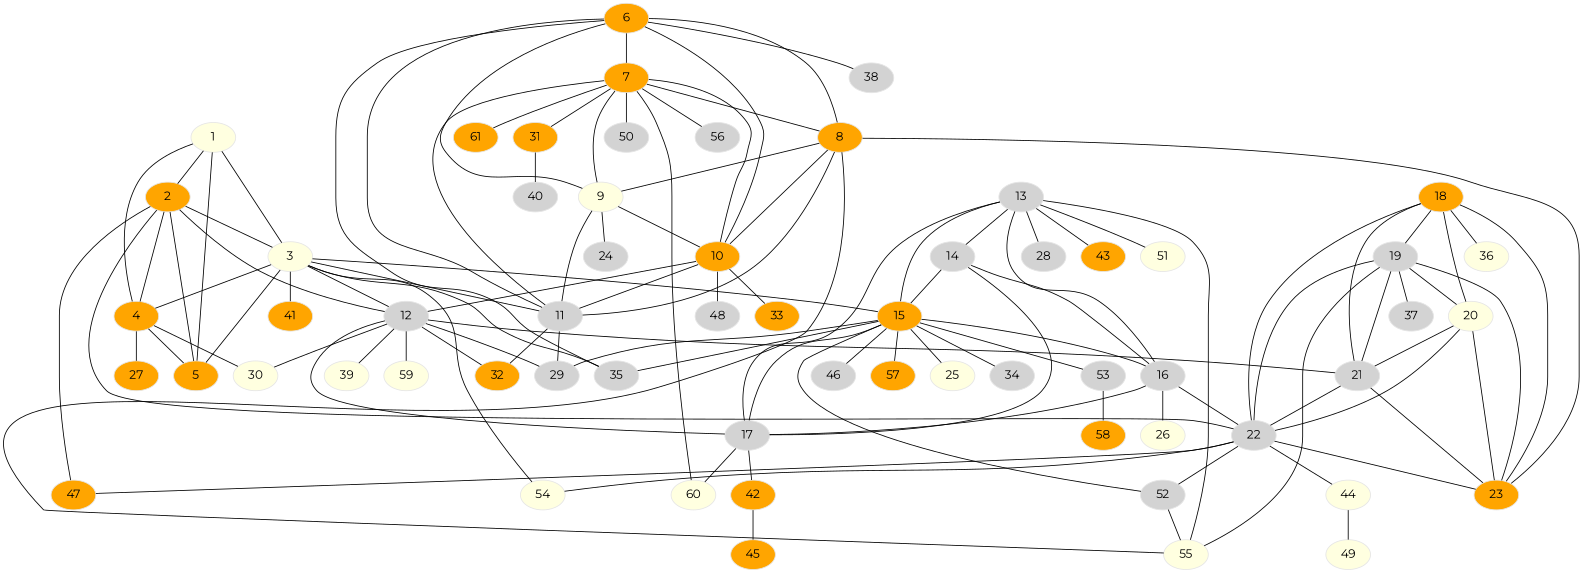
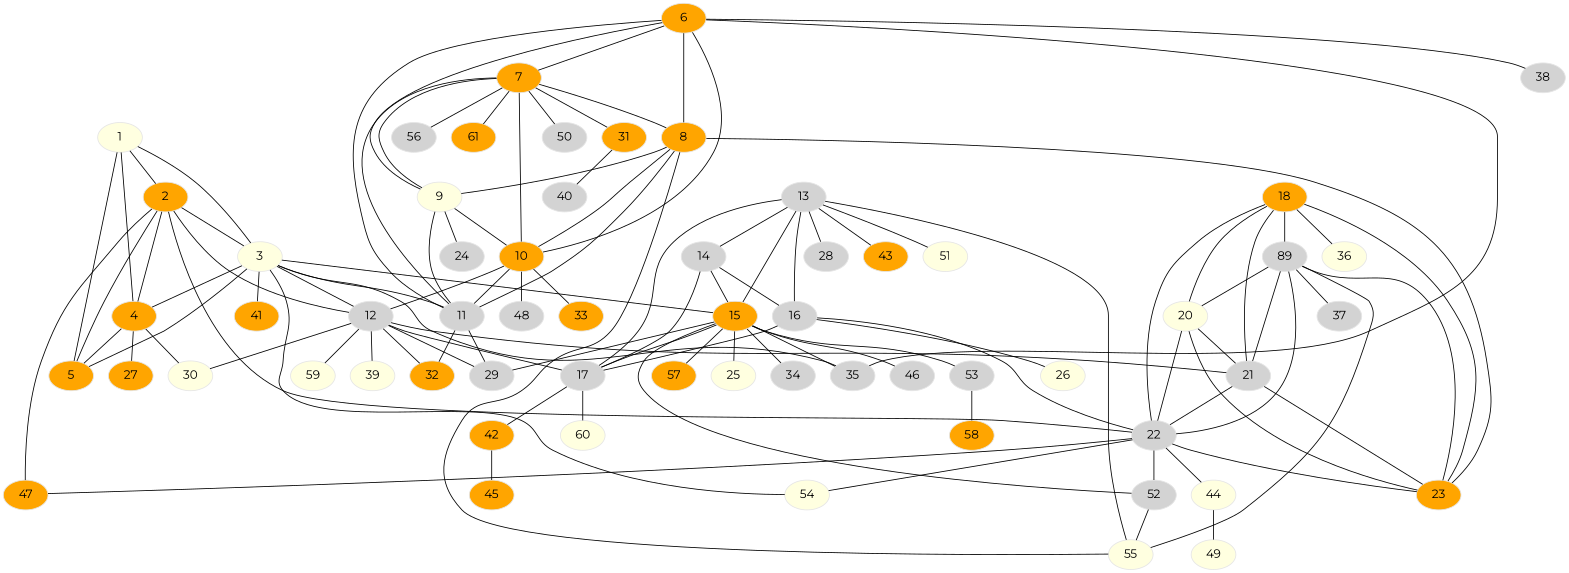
(1395, 257) -> (1285, 257)
(673, 292) -> none
(1035, 337) -> none
